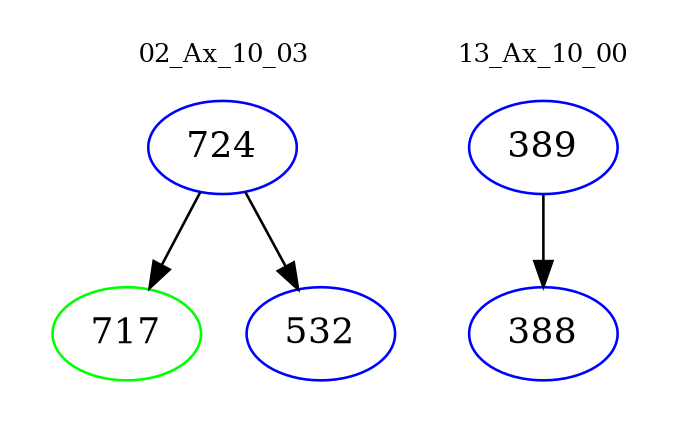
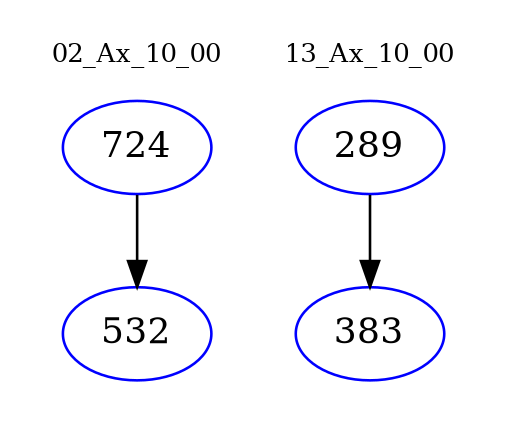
(224, 56) -> (137, 56)
(543, 147) -> (370, 147)
(127, 334) -> none
(543, 334) -> (370, 334)
